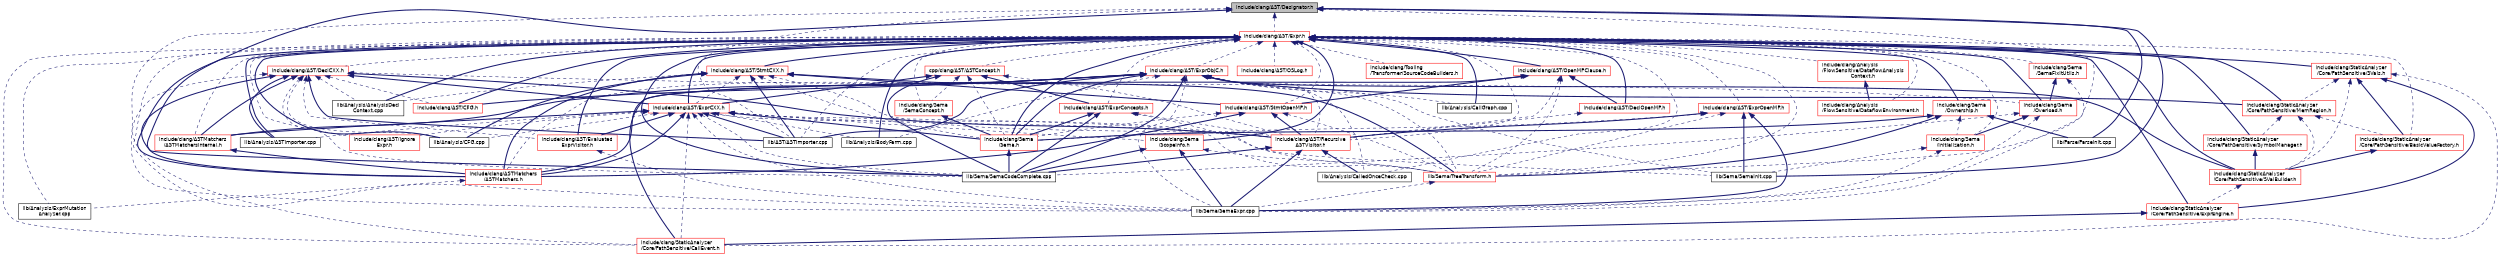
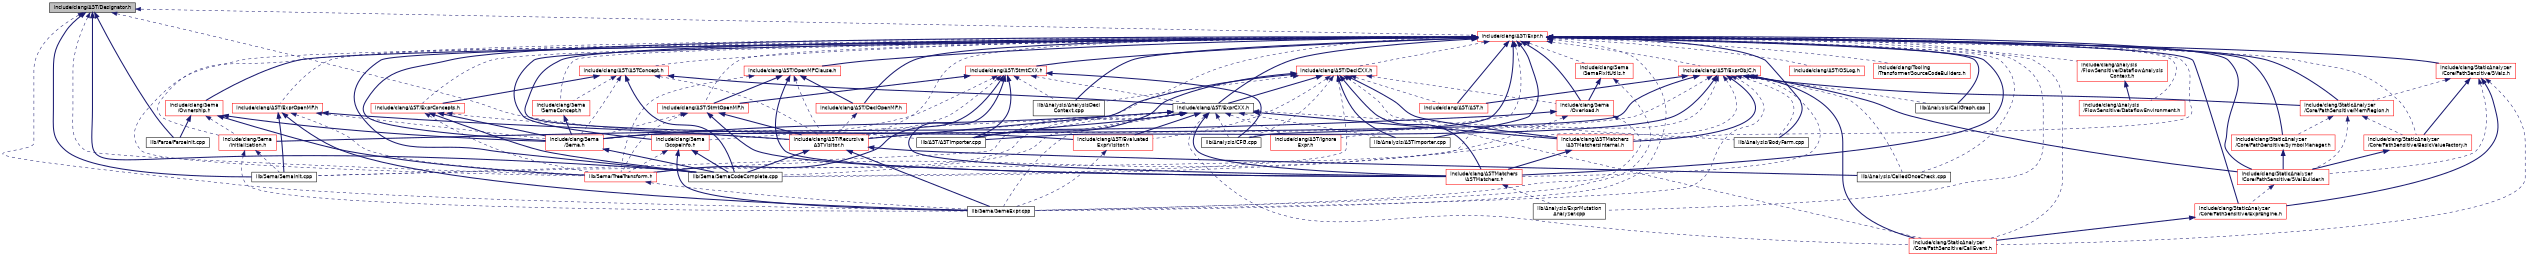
(965, 71) -> (624, 71)
(448, 108) -> (1454, 108)
(689, 108) -> (1213, 108)
(1099, 145) -> none
